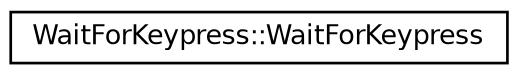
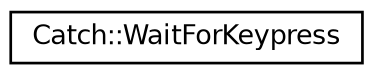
(259, 38) -> (187, 38)
